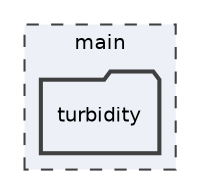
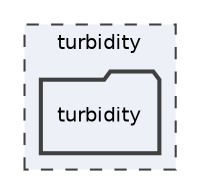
(100, 44) -> (100, 44)
